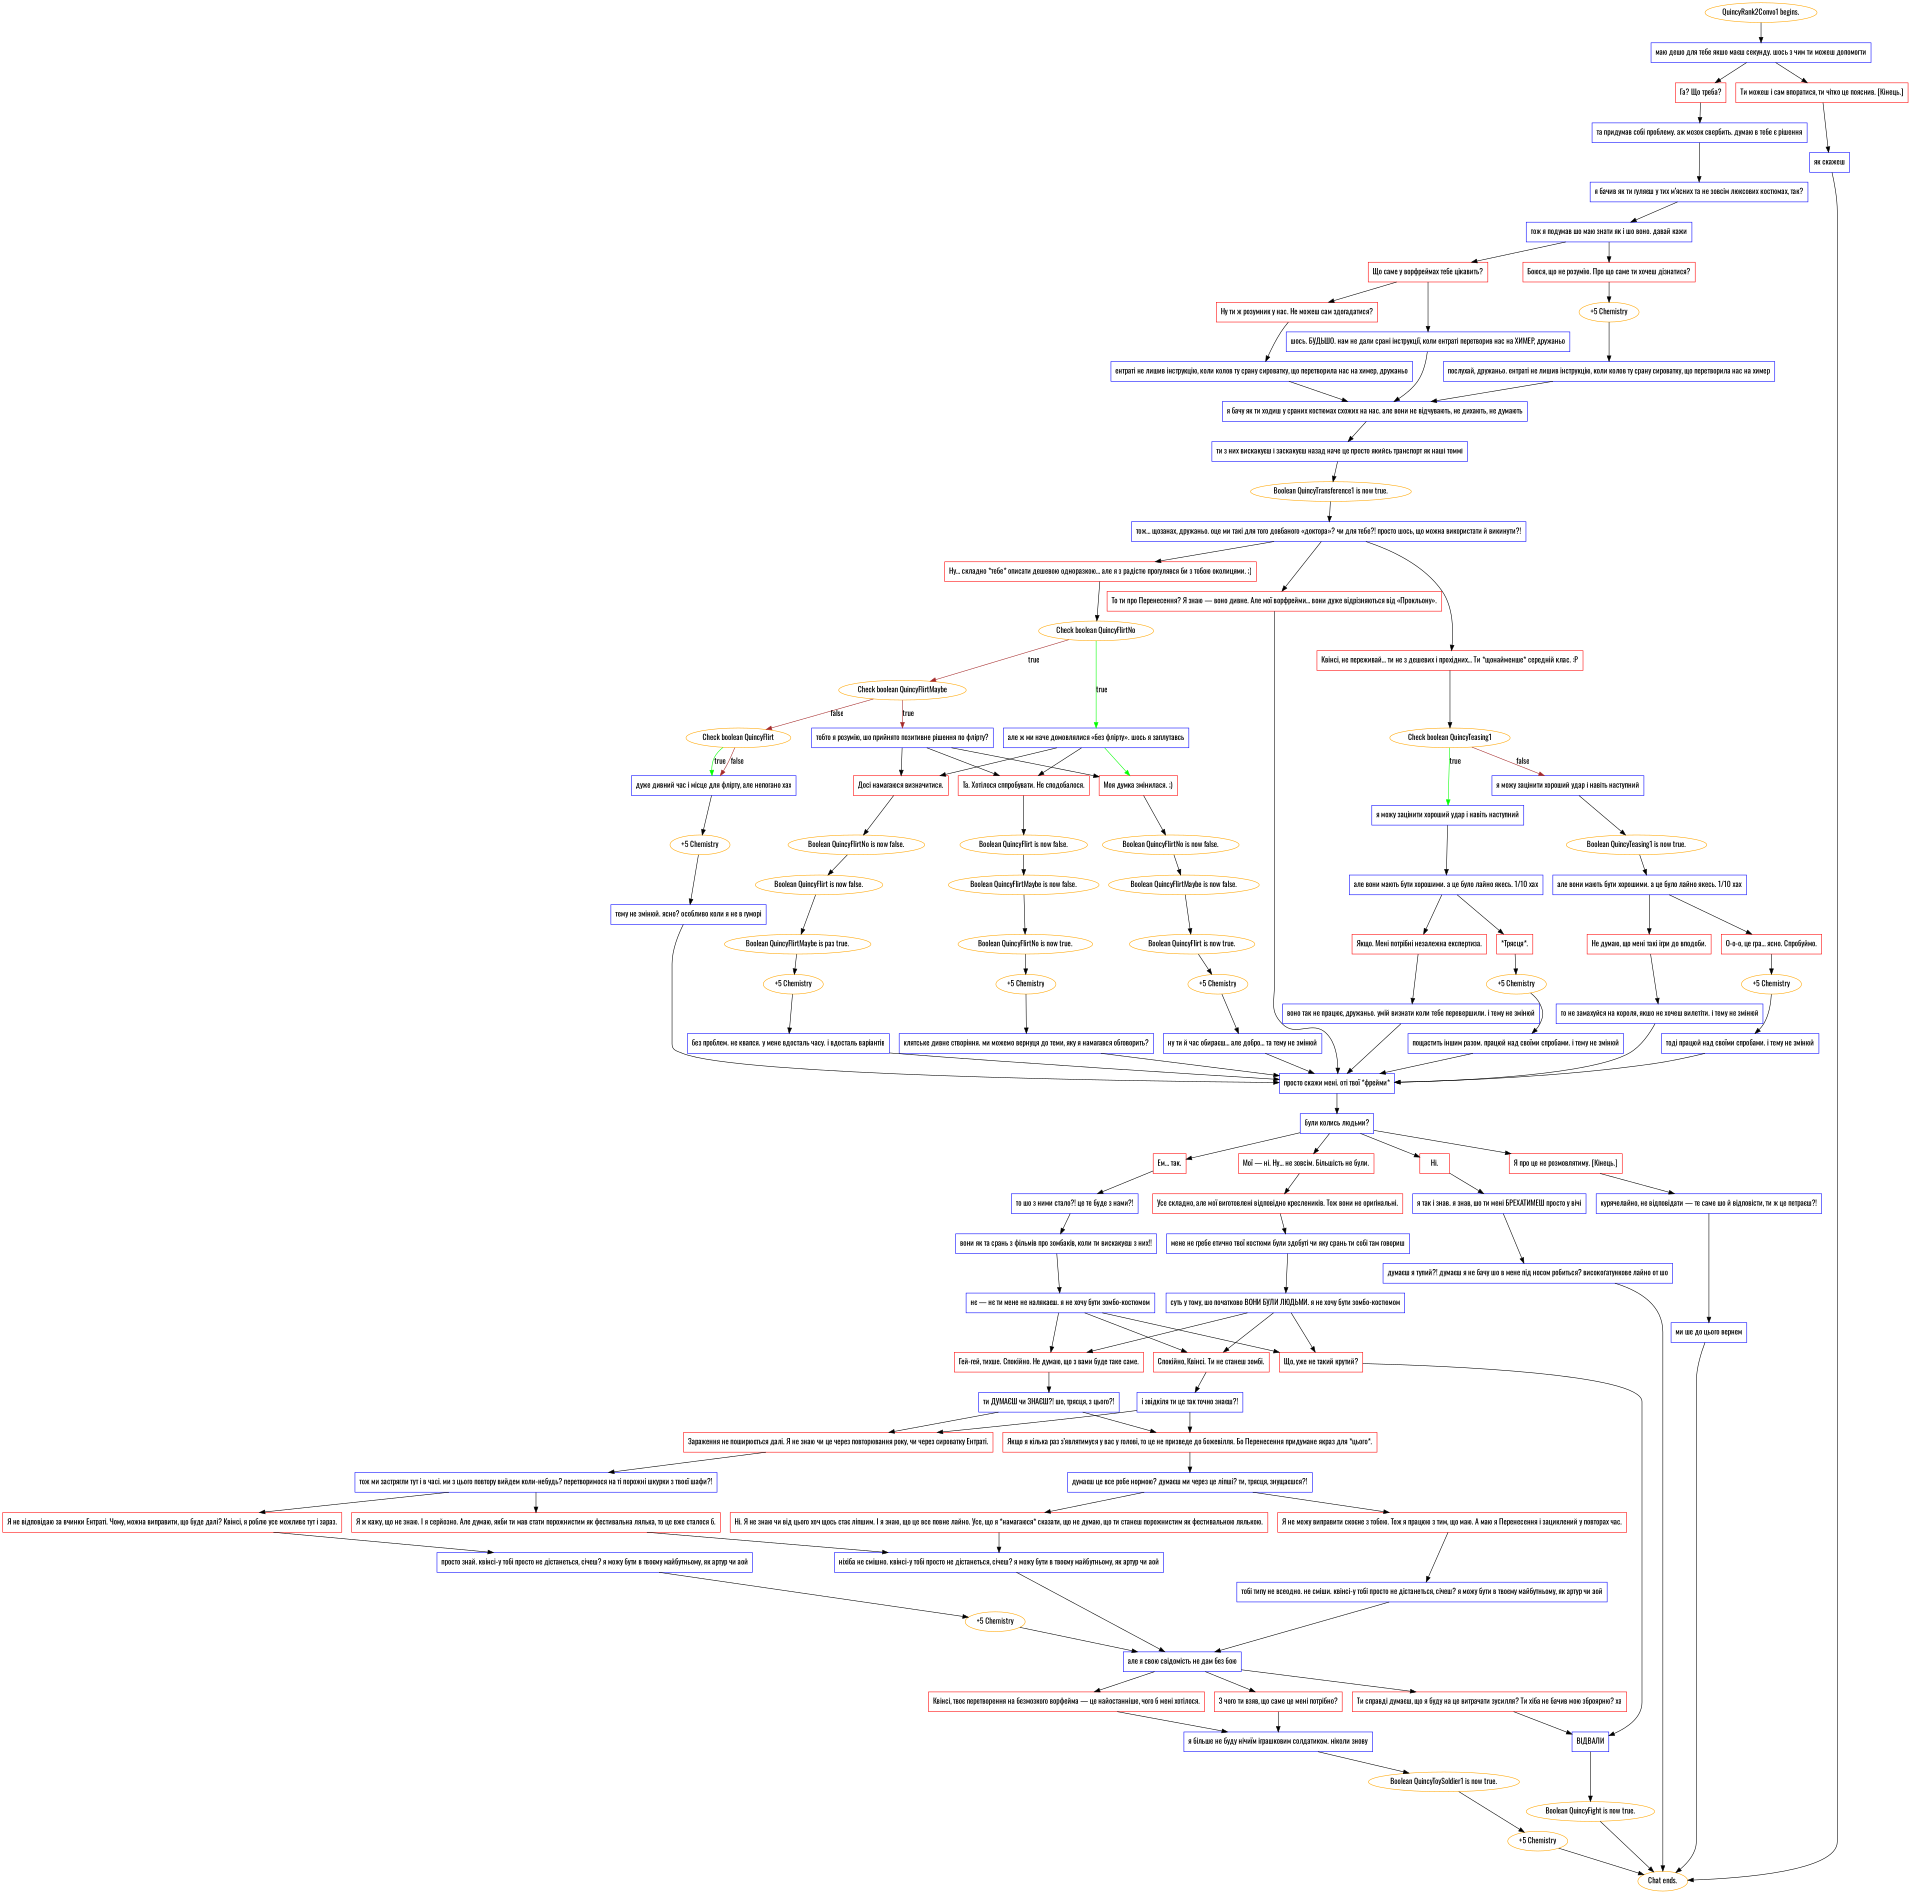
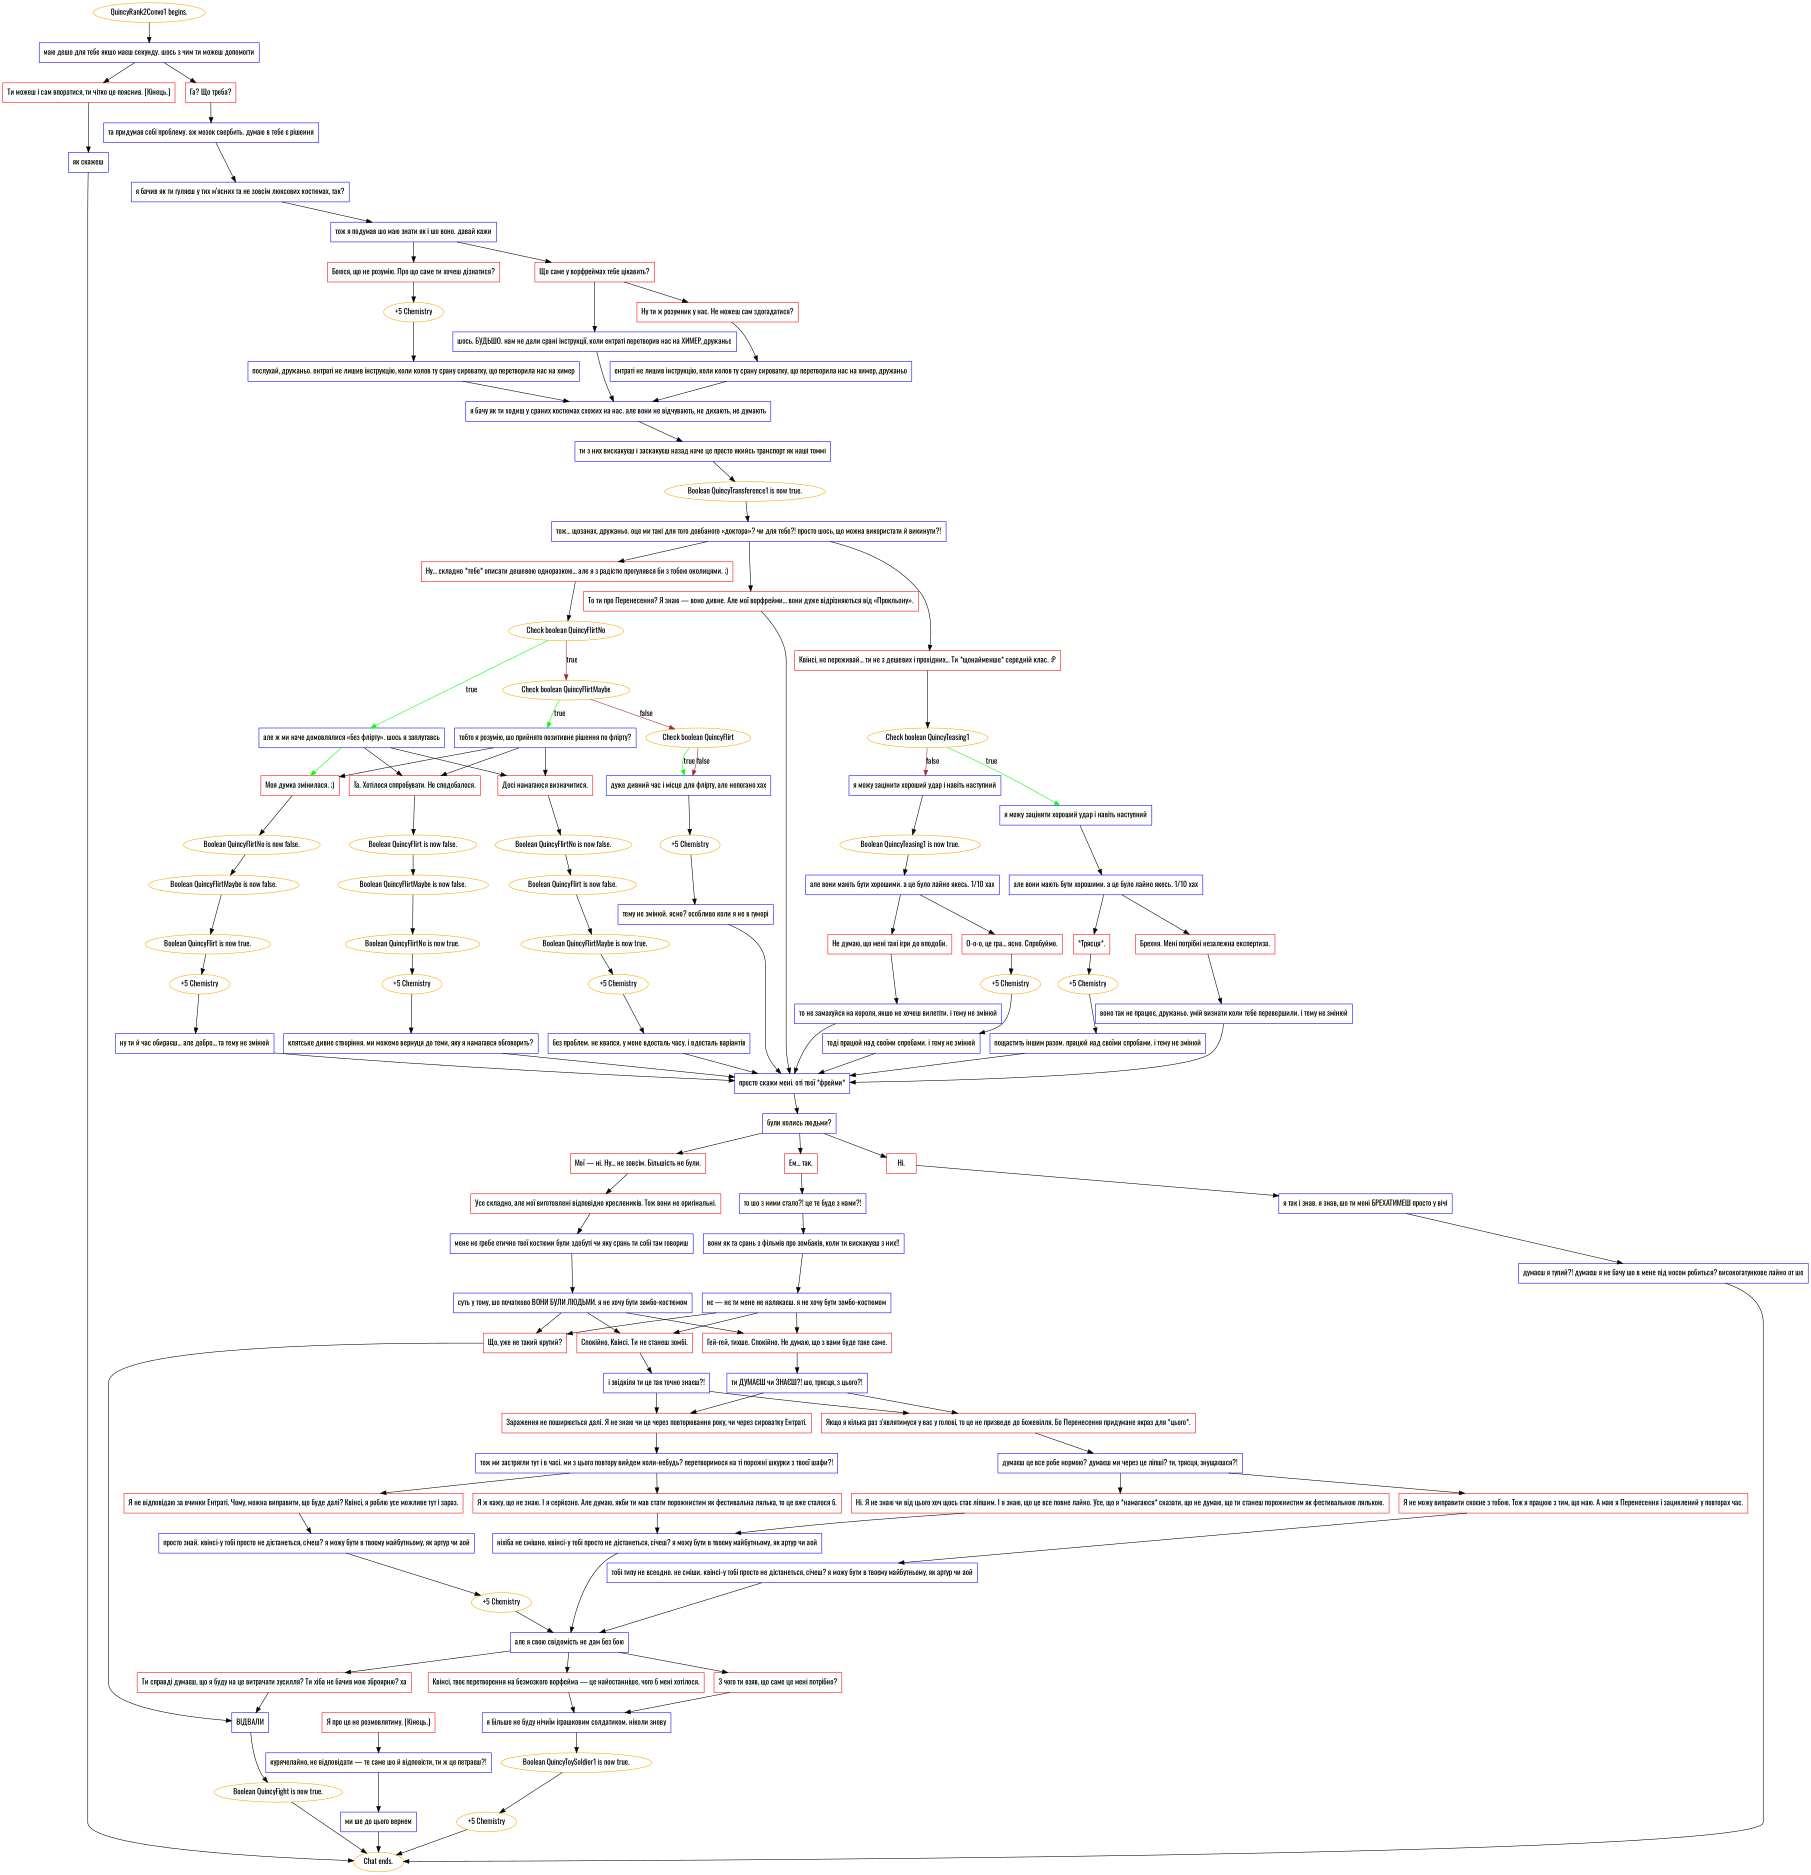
(902, 711) -> (554, 711)
(798, 944) -> (595, 944)
(1419, 944) -> (1205, 944)
(1440, 1142) -> none
